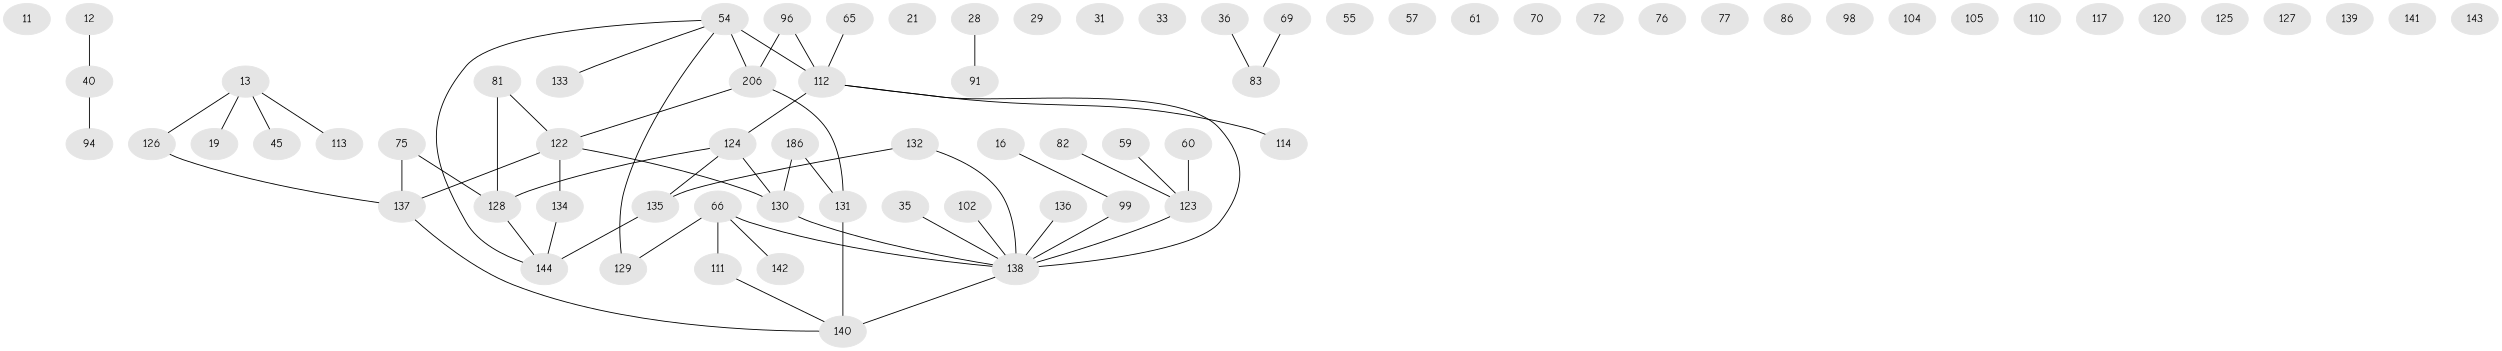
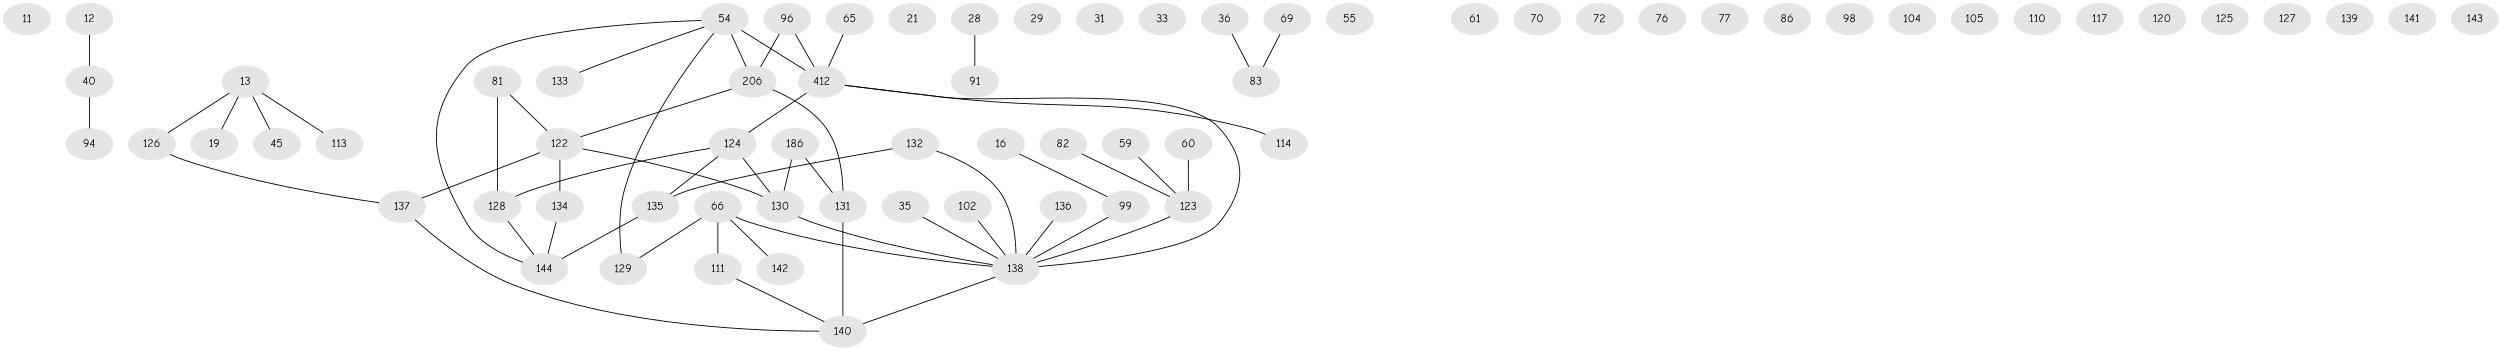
(1412, 19) -> none
(822, 82) -> (822, 82)
(402, 144) -> none
